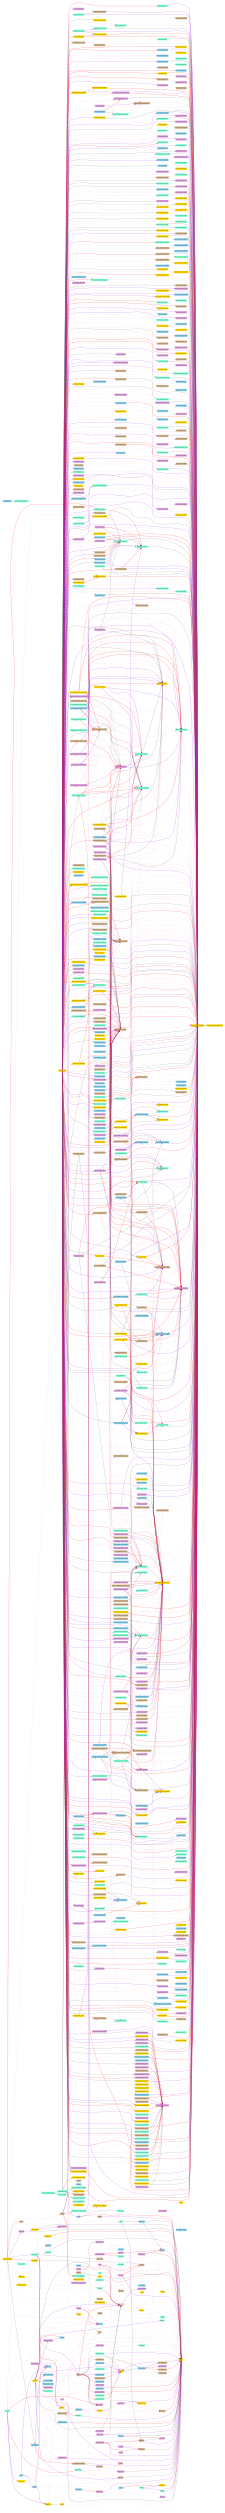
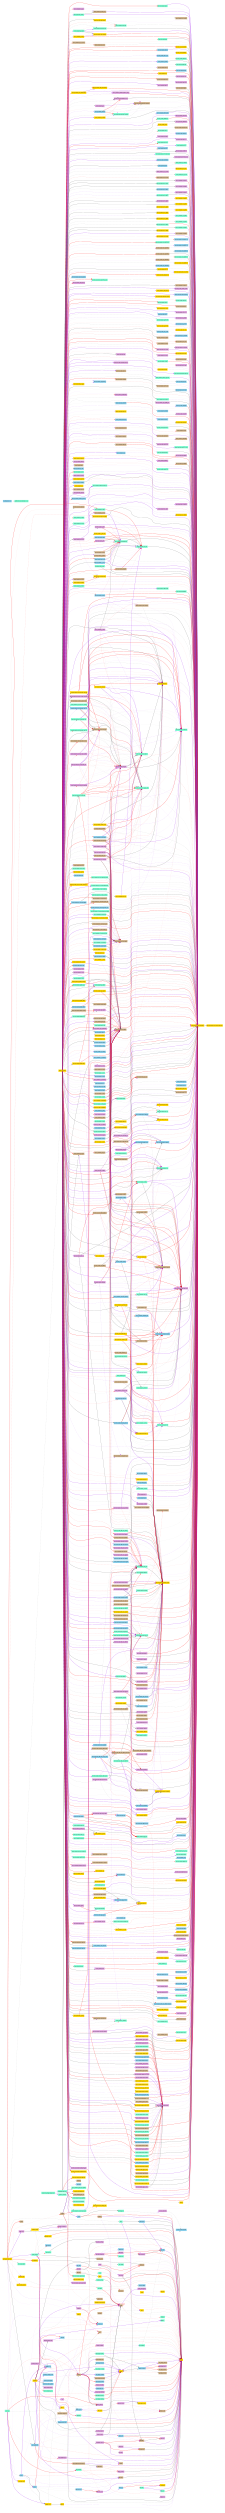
(121, 1875) -> (121, 1875)
